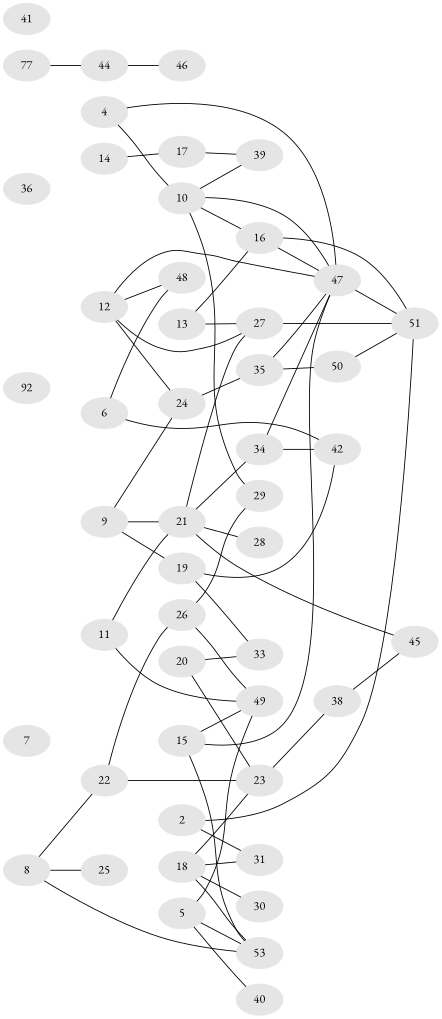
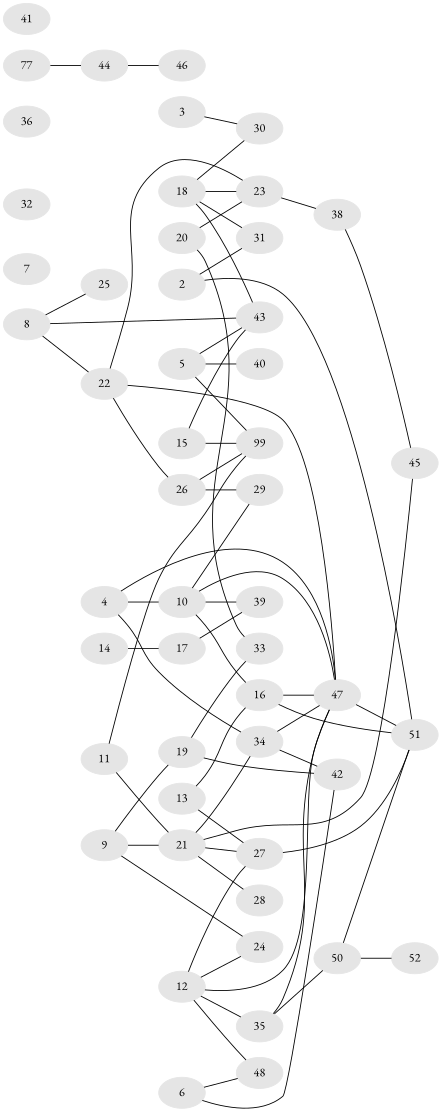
none -> (182, 112)
(227, 384) -> (221, 1007)
(27, 388) -> (27, 204)
(313, 553) -> (306, 468)
none -> (170, 683)
(260, 701) -> (260, 443)
(260, 953) -> (260, 317)
none -> (415, 958)
